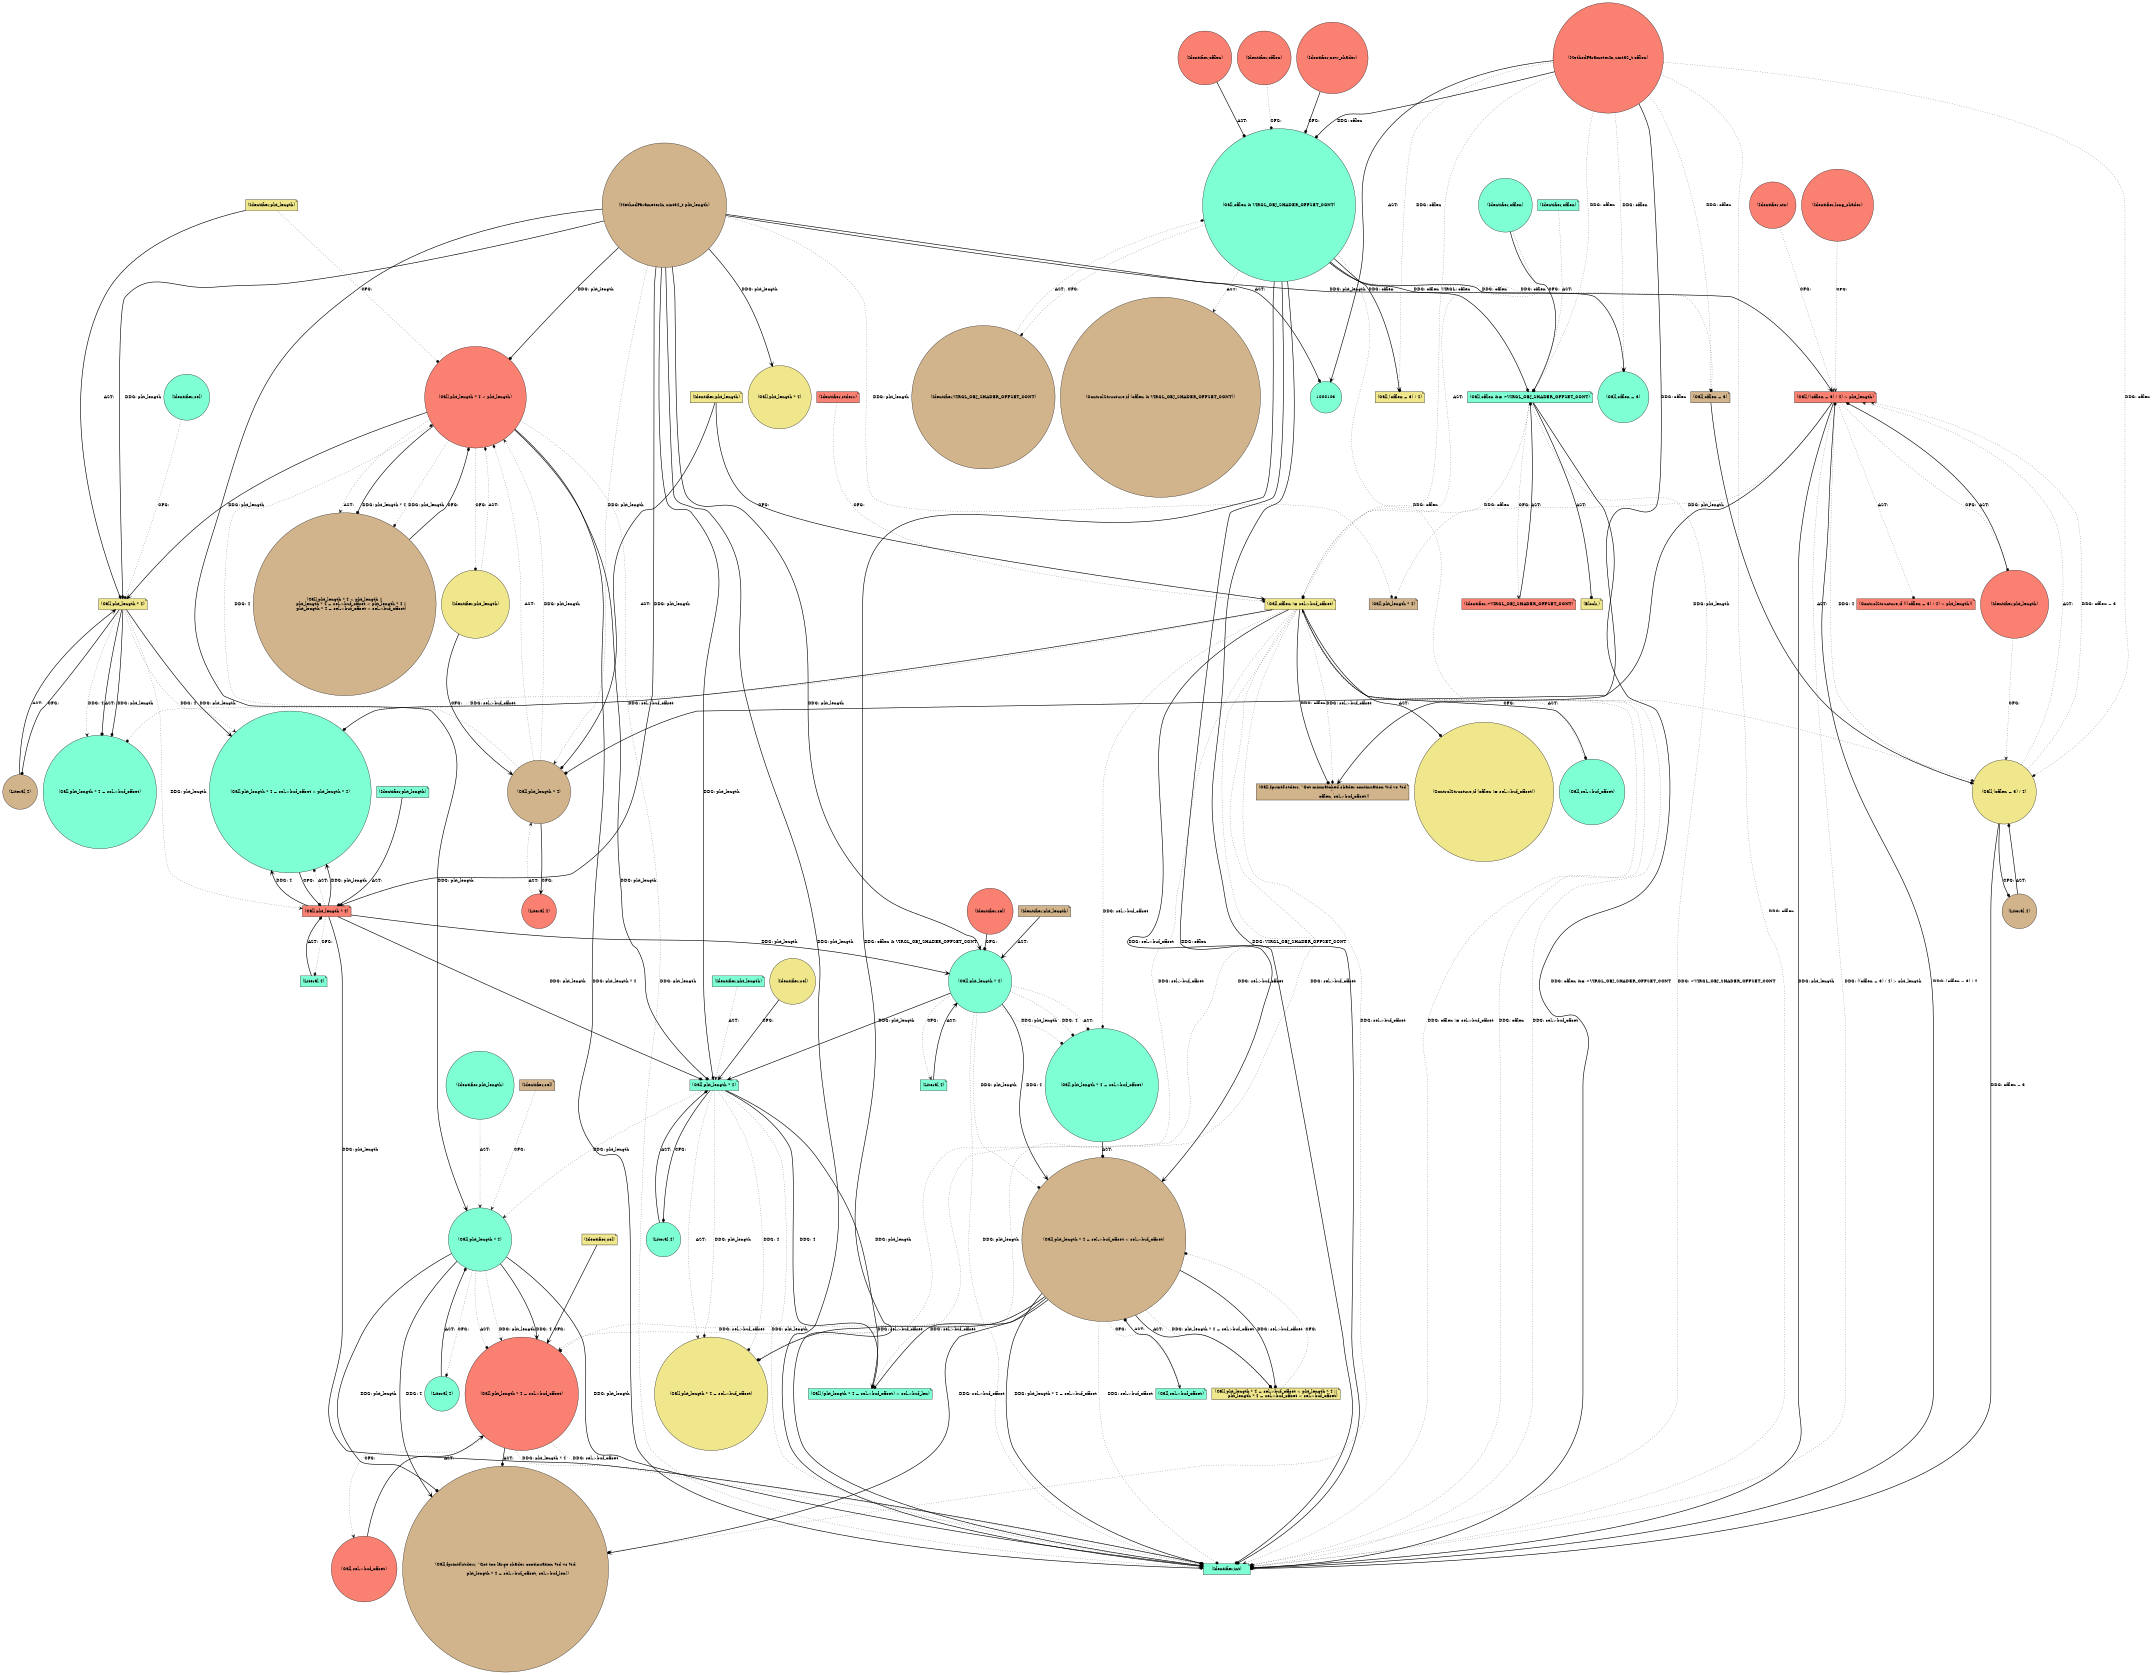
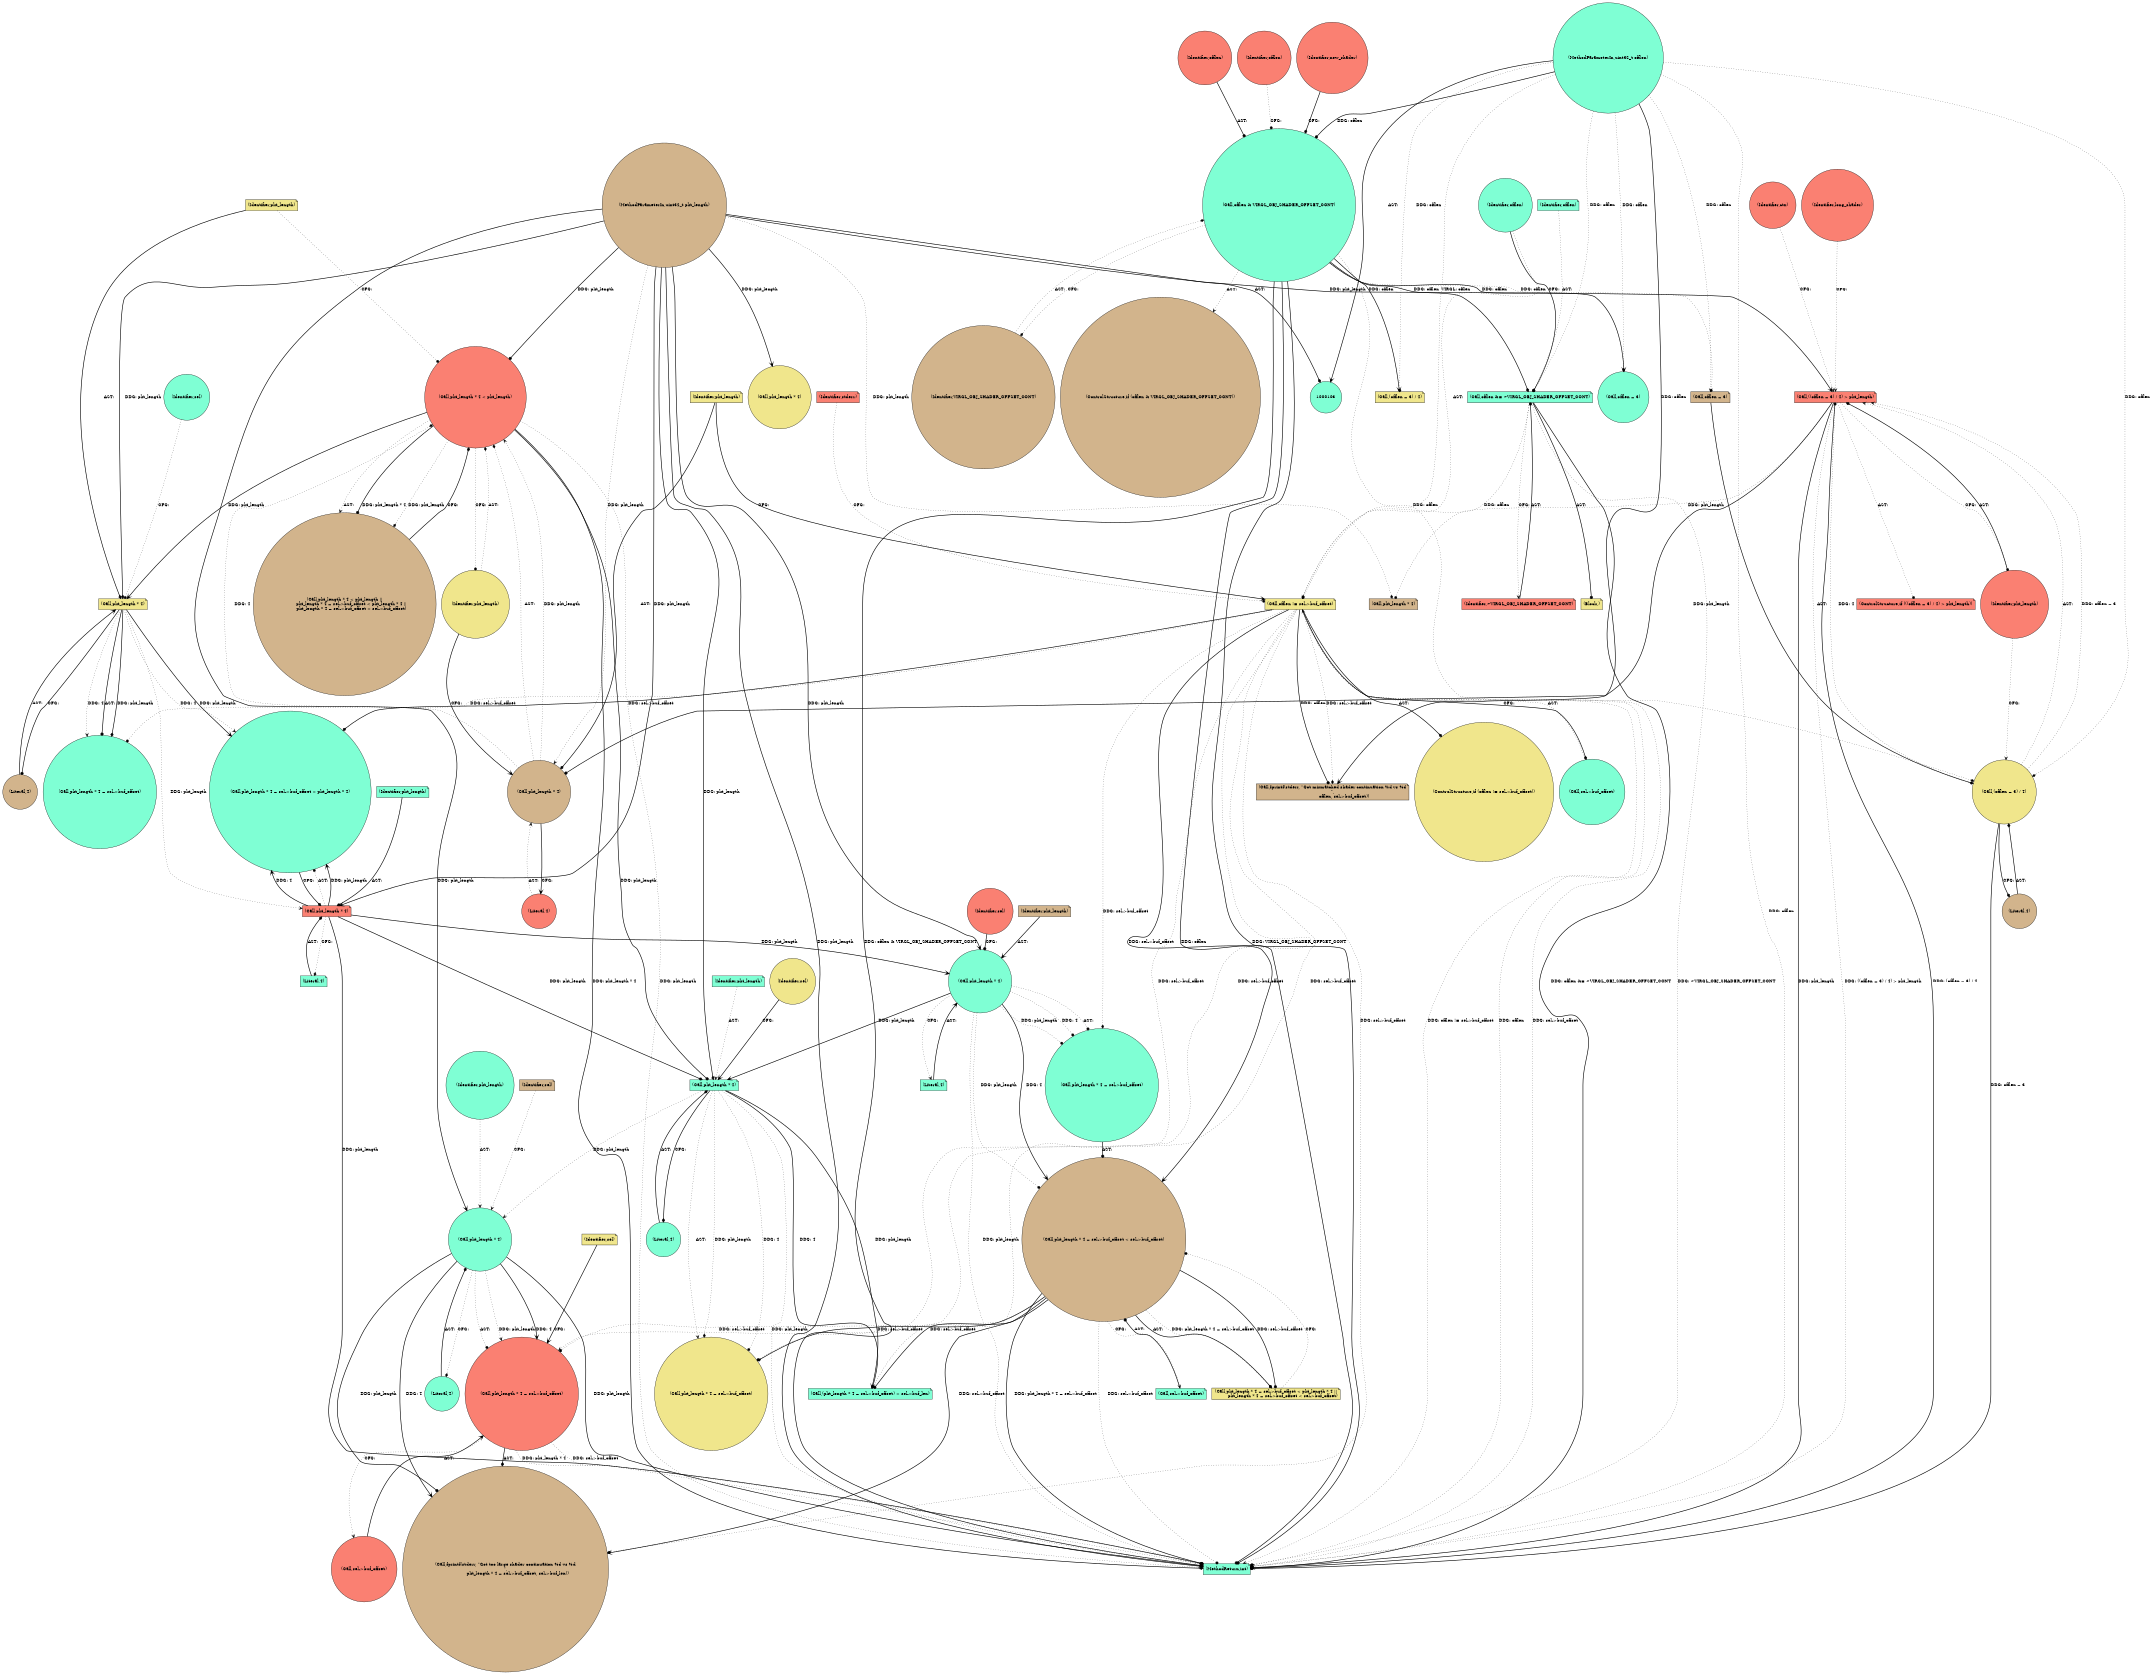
(1608, 58) -> (1608, 58)
(1227, 1569) -> (1227, 1569)
